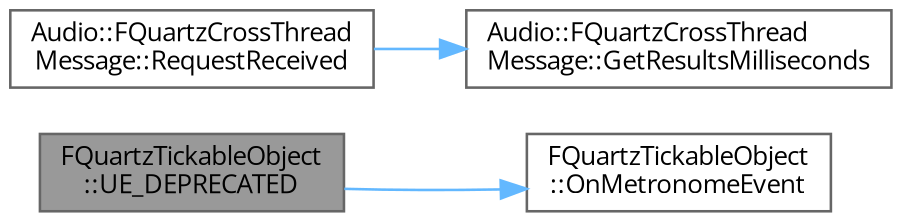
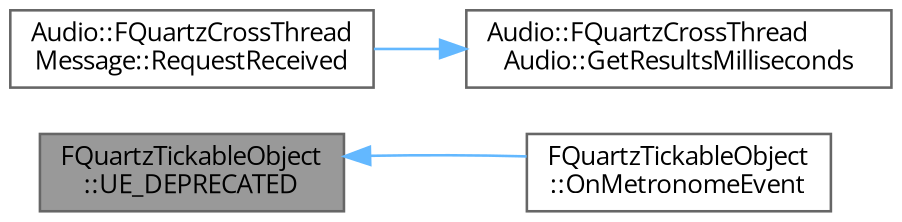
(679, 49) -> (679, 49)
(422, 190) -> (449, 155)
